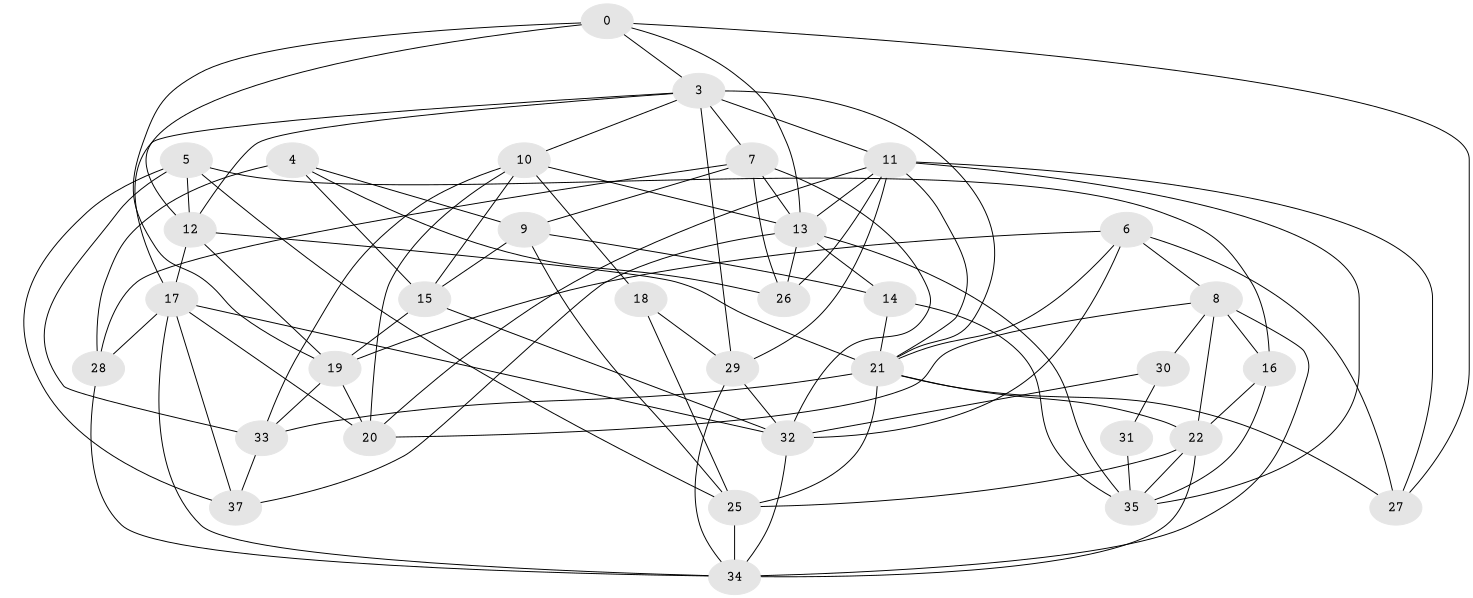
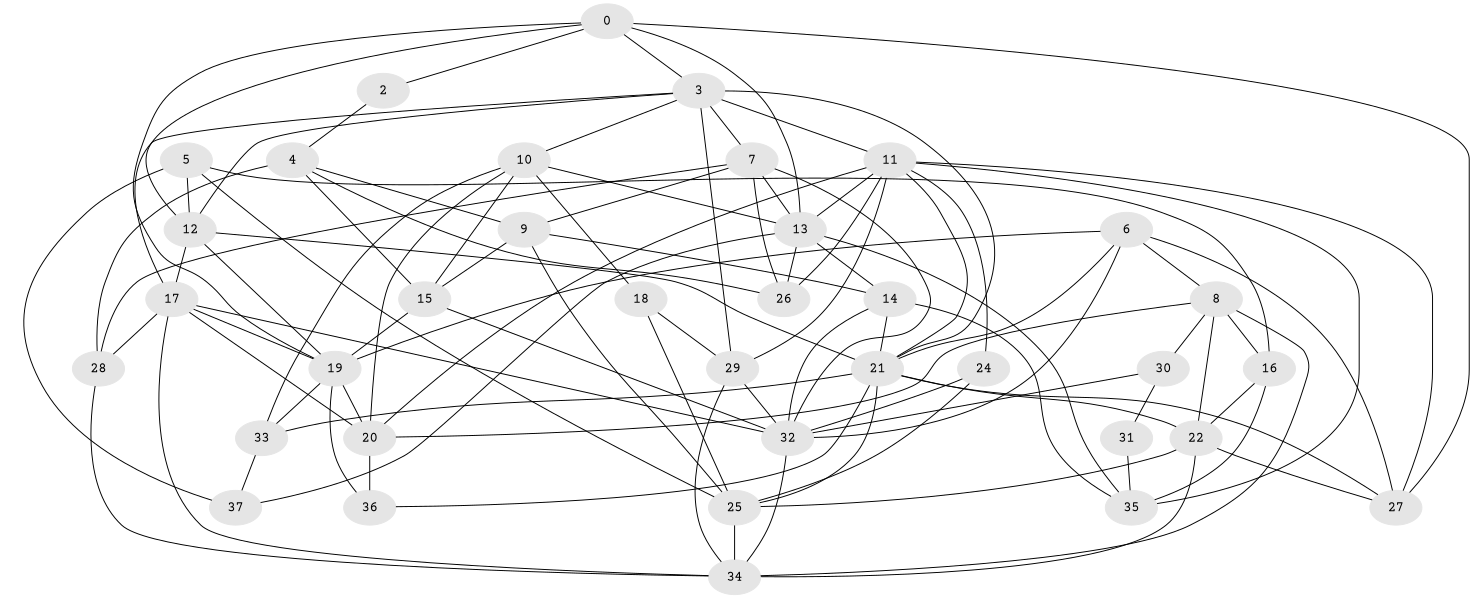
none -> (383, 91)
(46, 348) -> none
none -> (811, 352)
none -> (984, 369)
(204, 404) -> (253, 334)
(1164, 473) -> (1294, 476)
none -> (370, 508)
